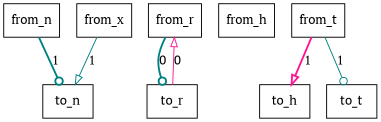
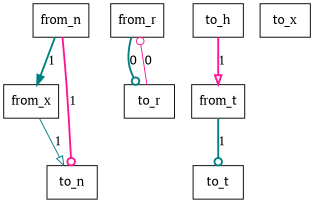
(247, 20) -> none
none -> (285, 20)
none -> (48, 56)
(303, 57) -> (218, 56)
(333, 57) -> (218, 138)
(48, 58) -> (67, 97)
(173, 66) -> (144, 65)
